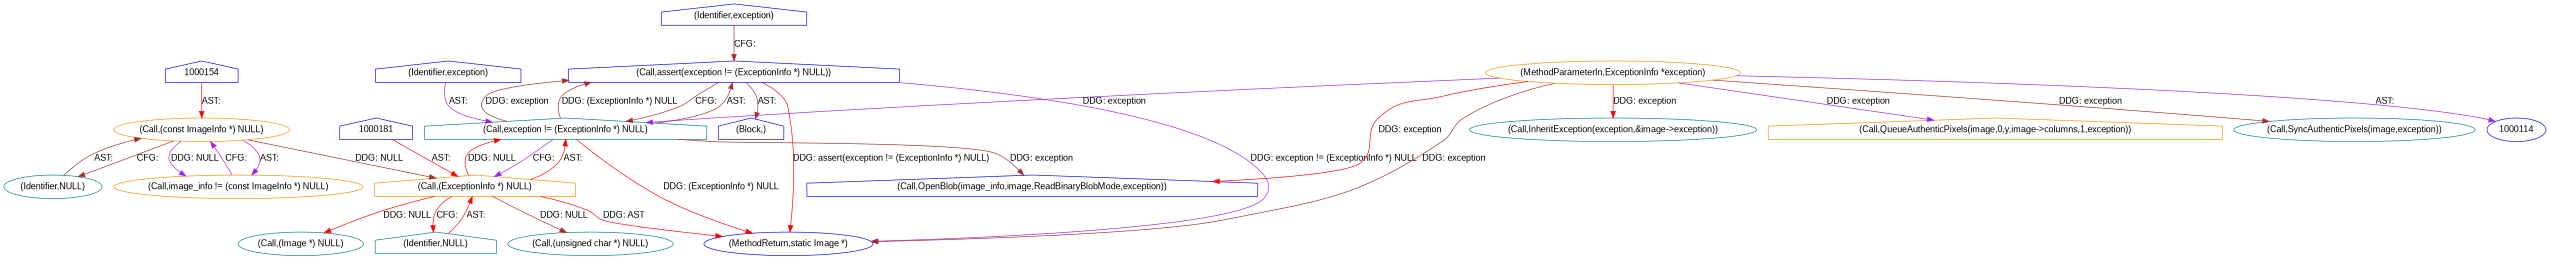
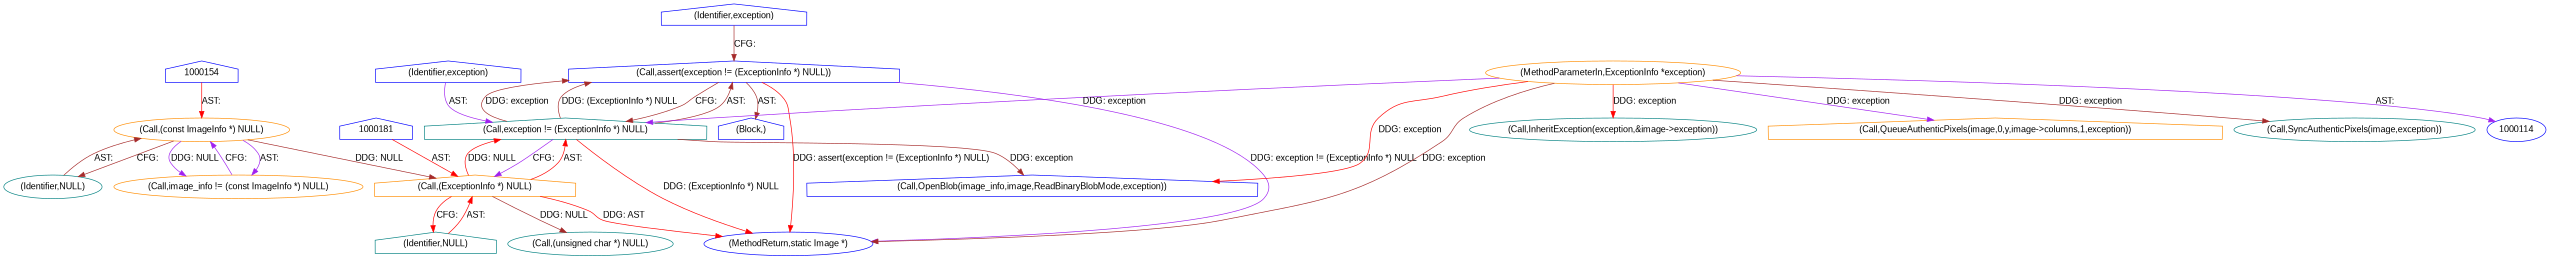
(301, 244) -> none
